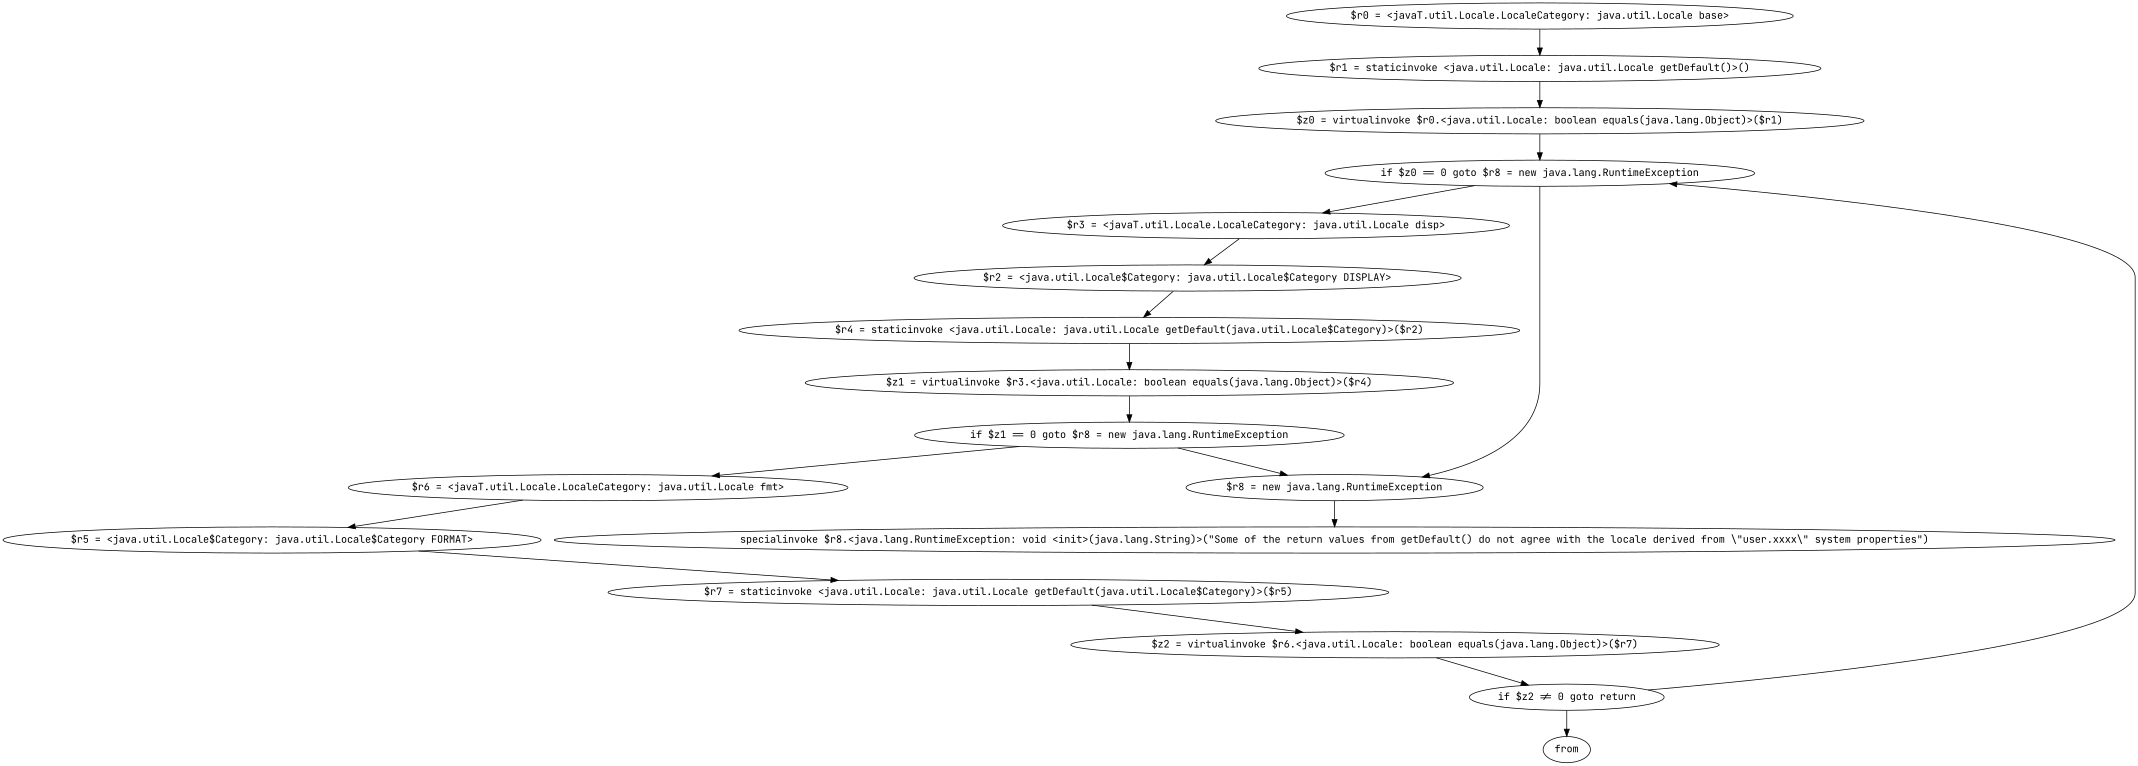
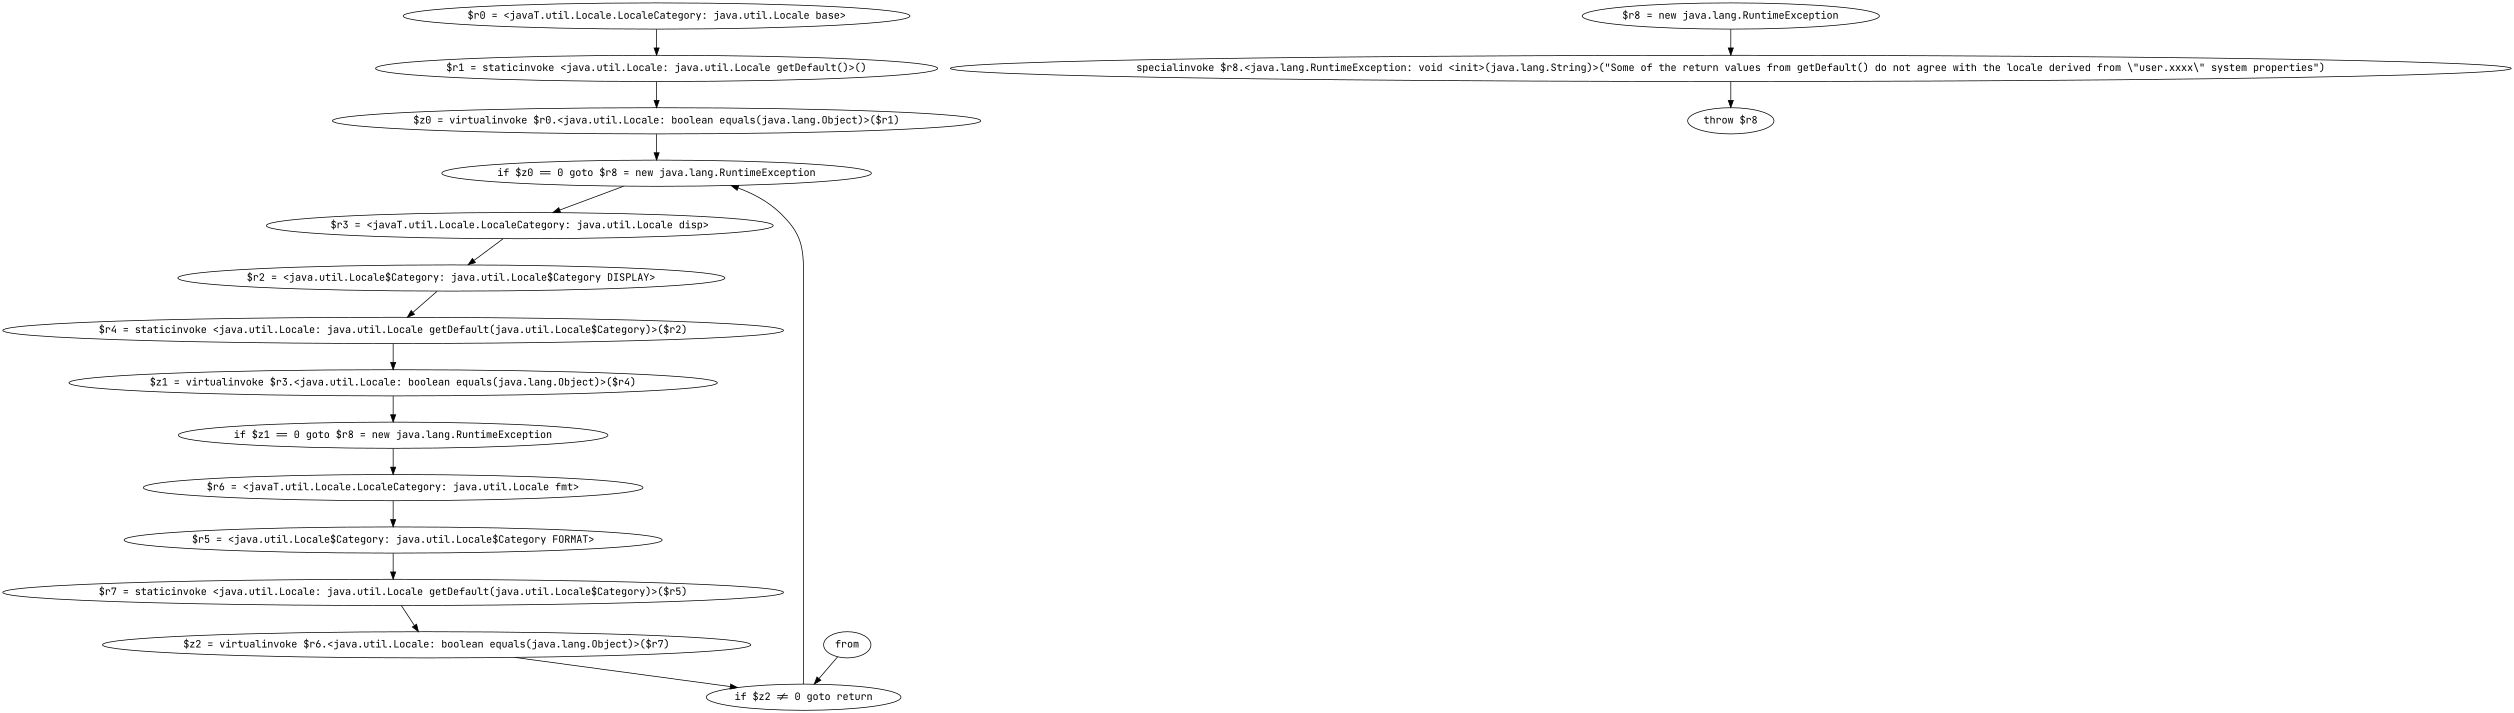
none -> (1731, 121)
(1540, 363) -> none
(1229, 461) -> none
(1567, 720) -> (828, 668)
